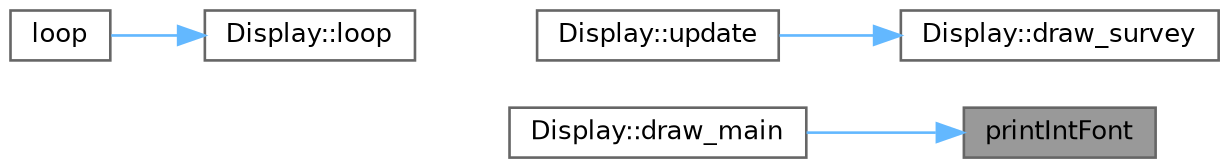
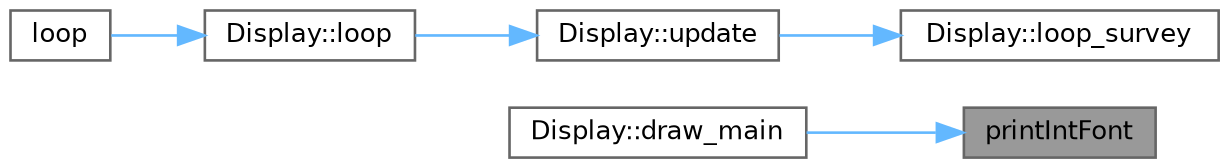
none -> (463, 35)
(1060, 35) -> (1060, 35)
